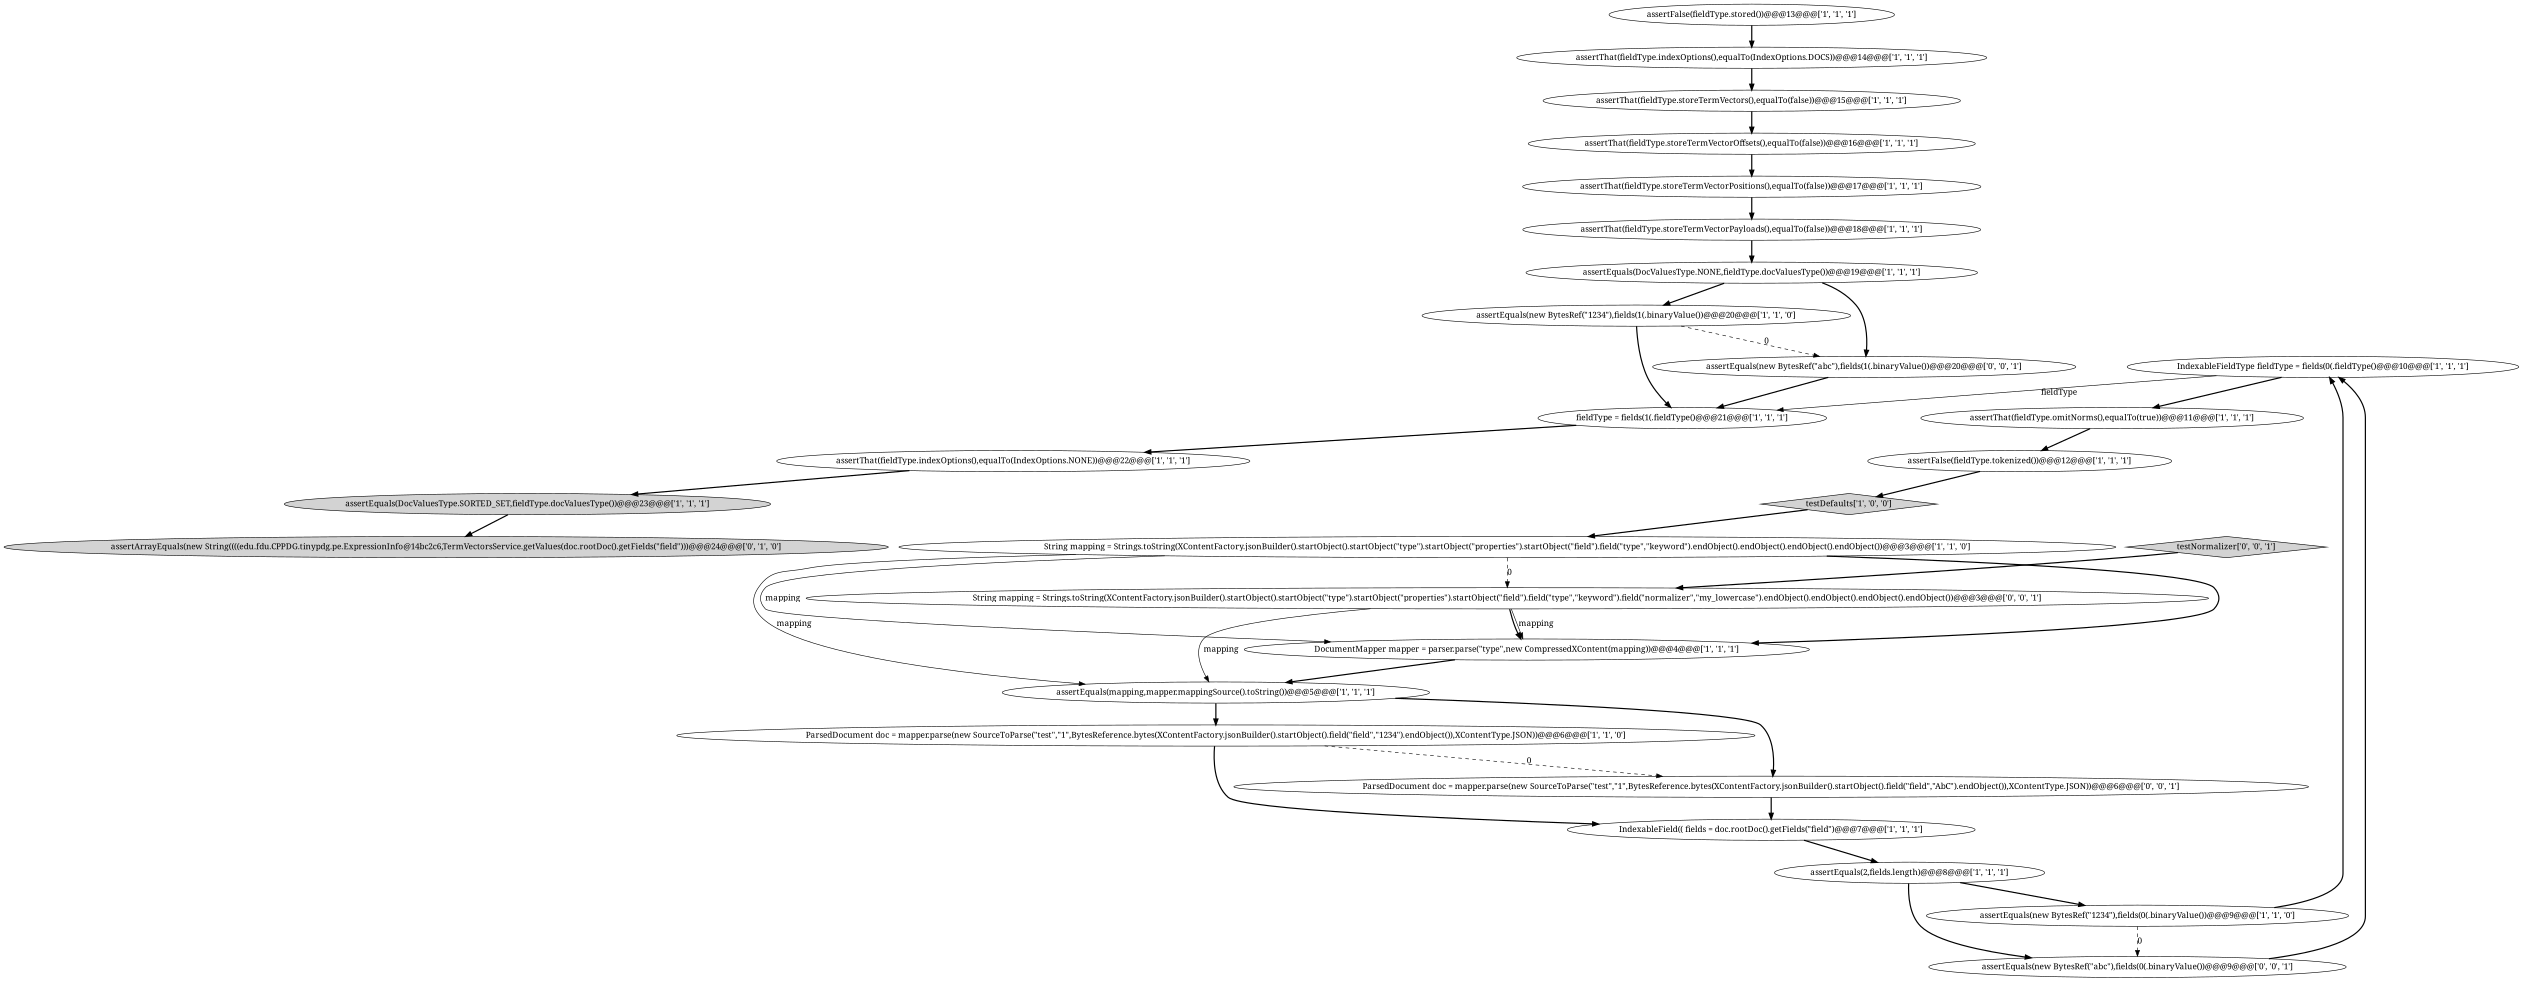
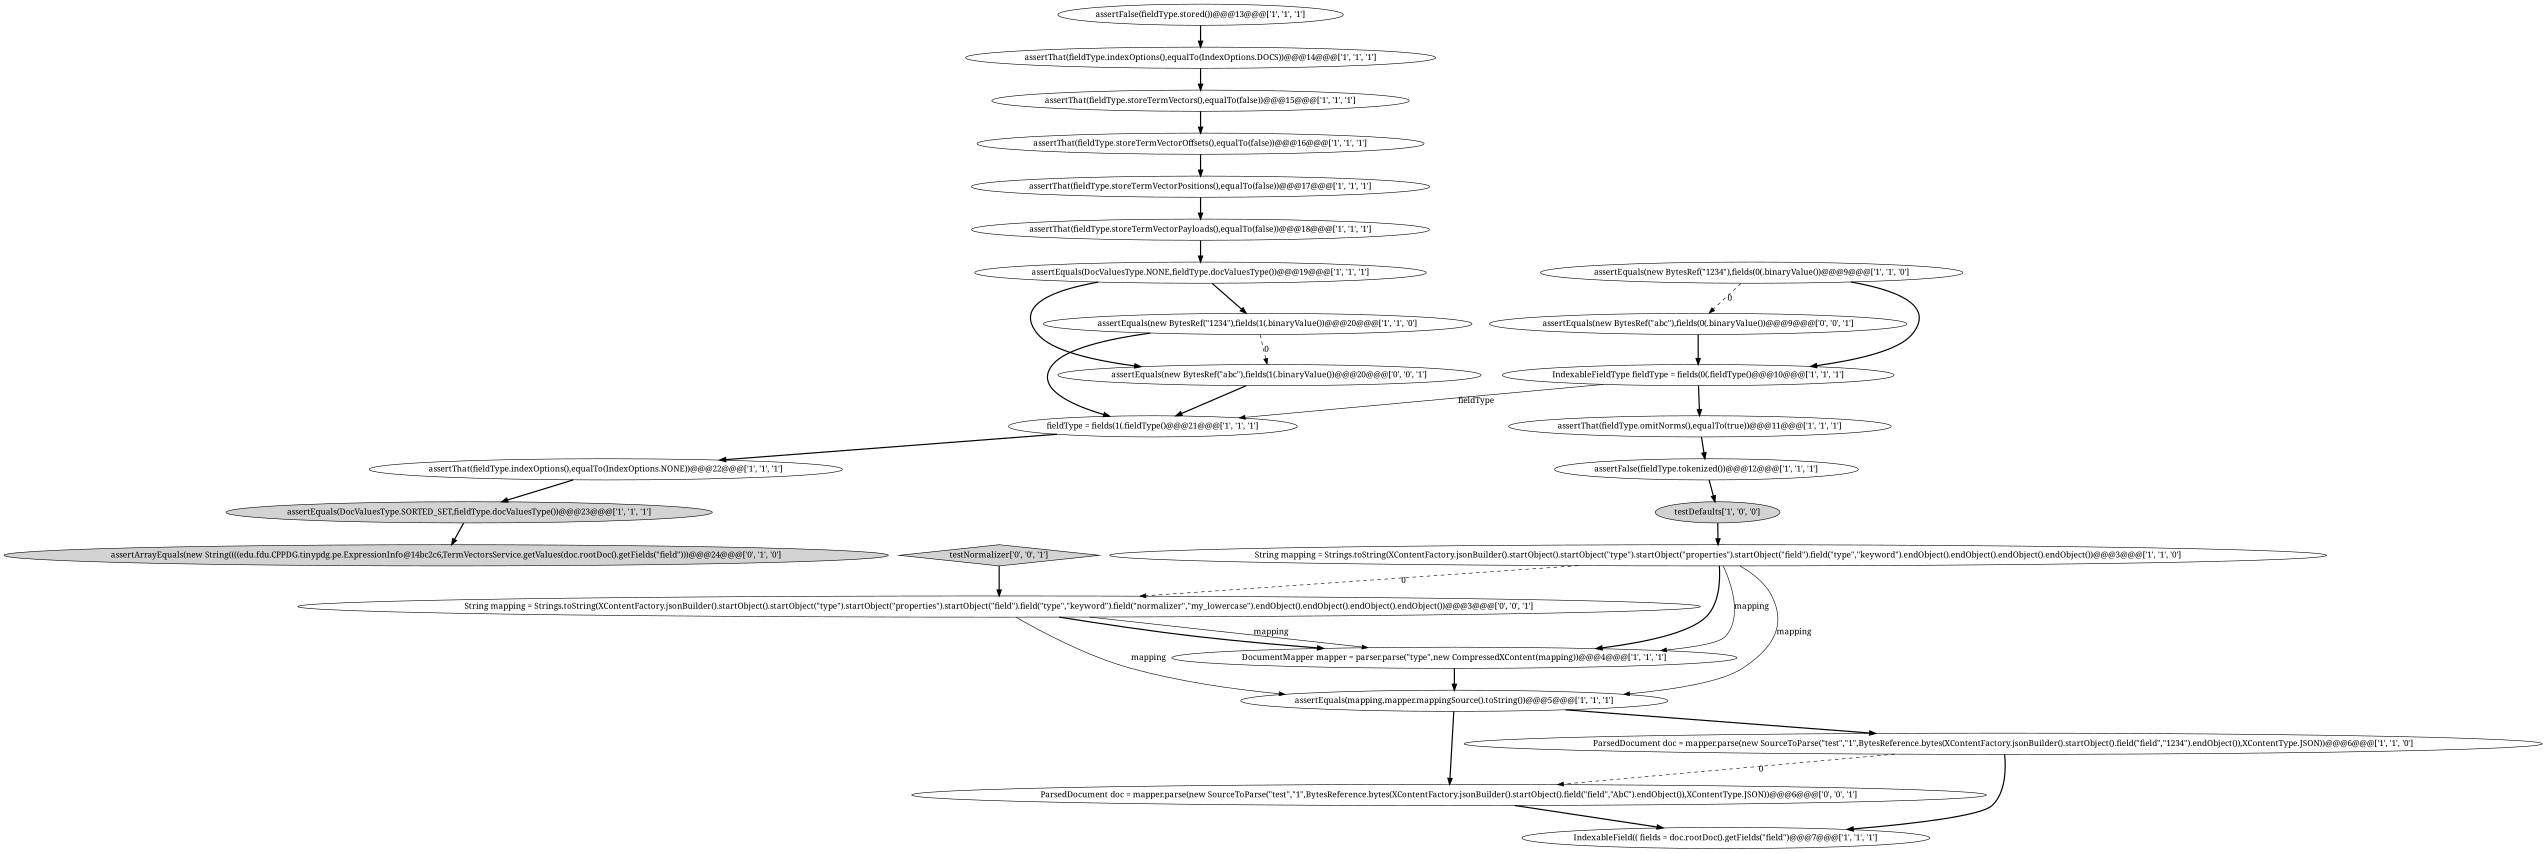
(1849, 504) -> (1718, 512)
(1910, 873) -> none
